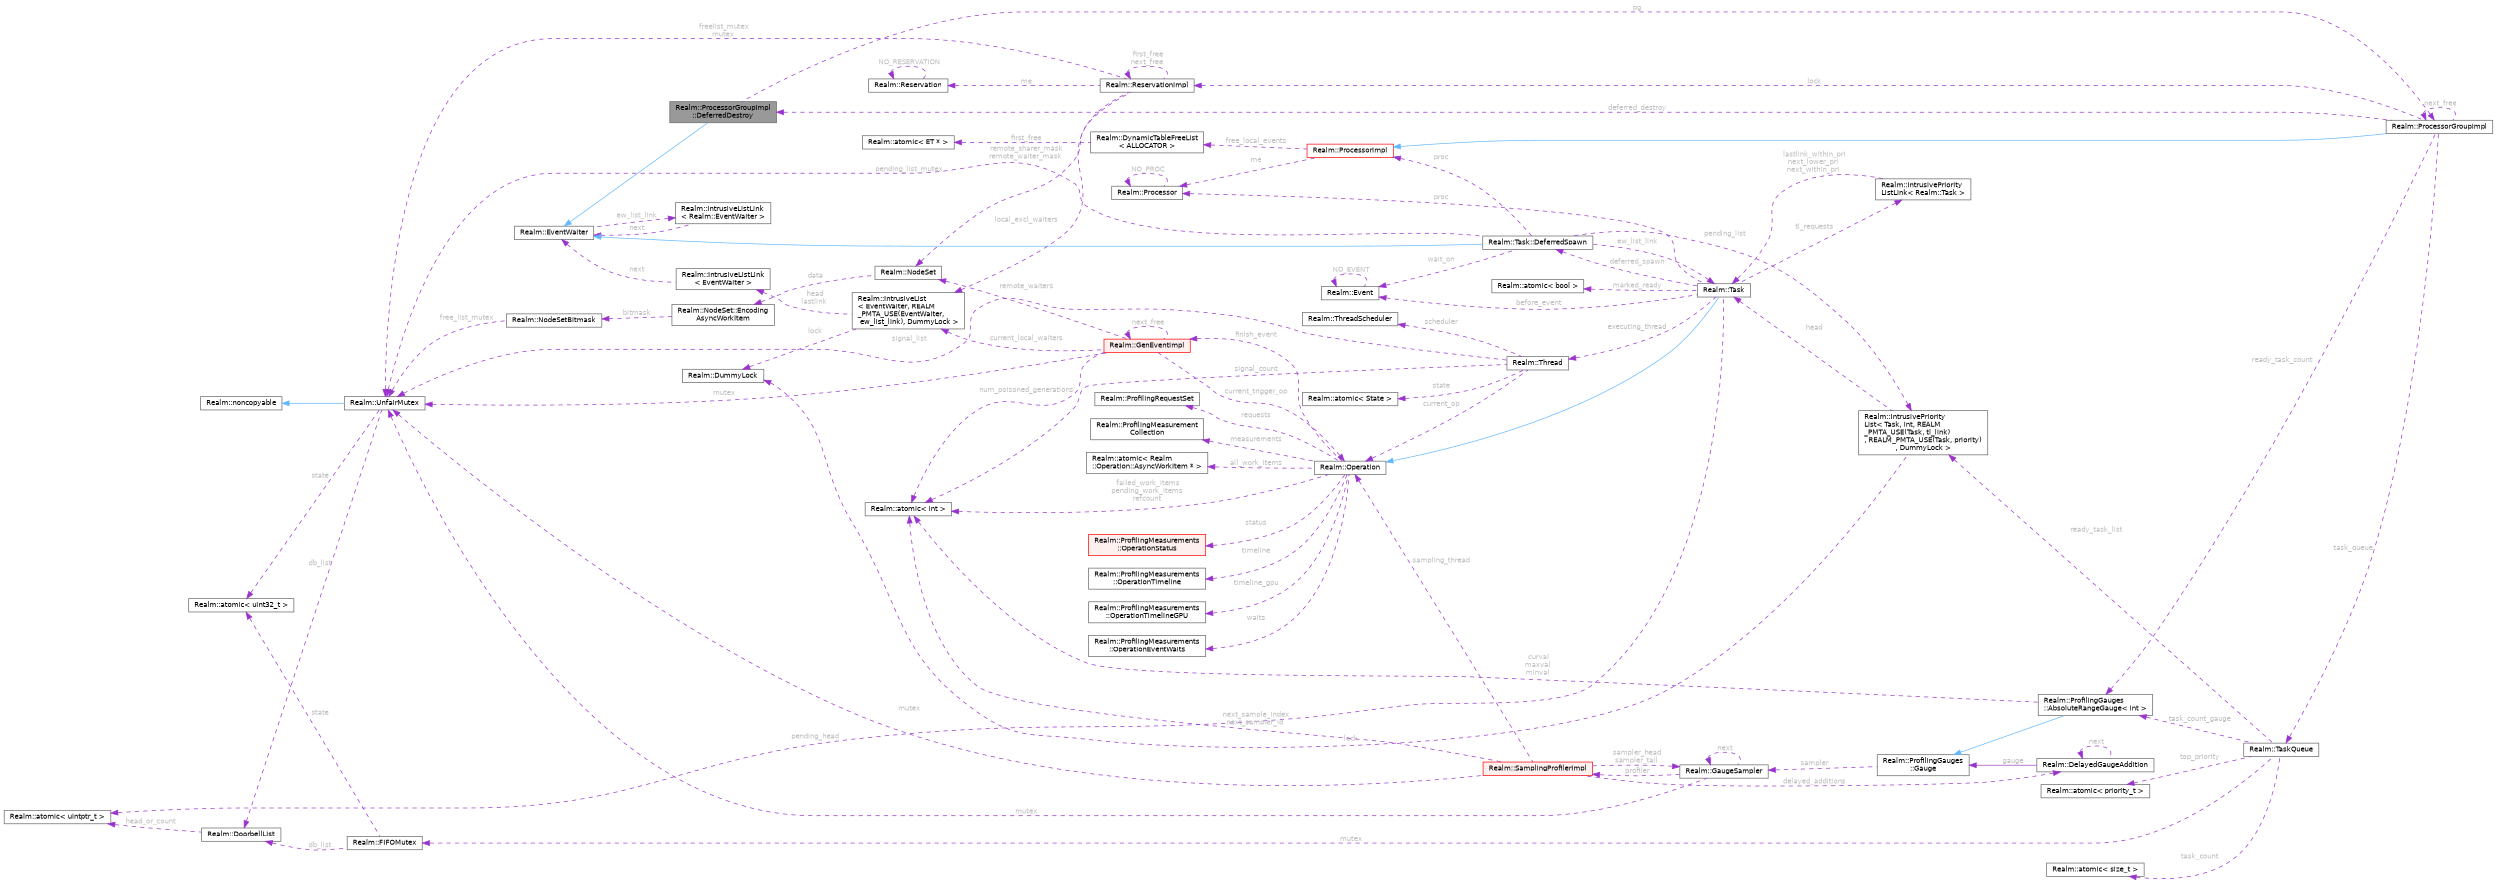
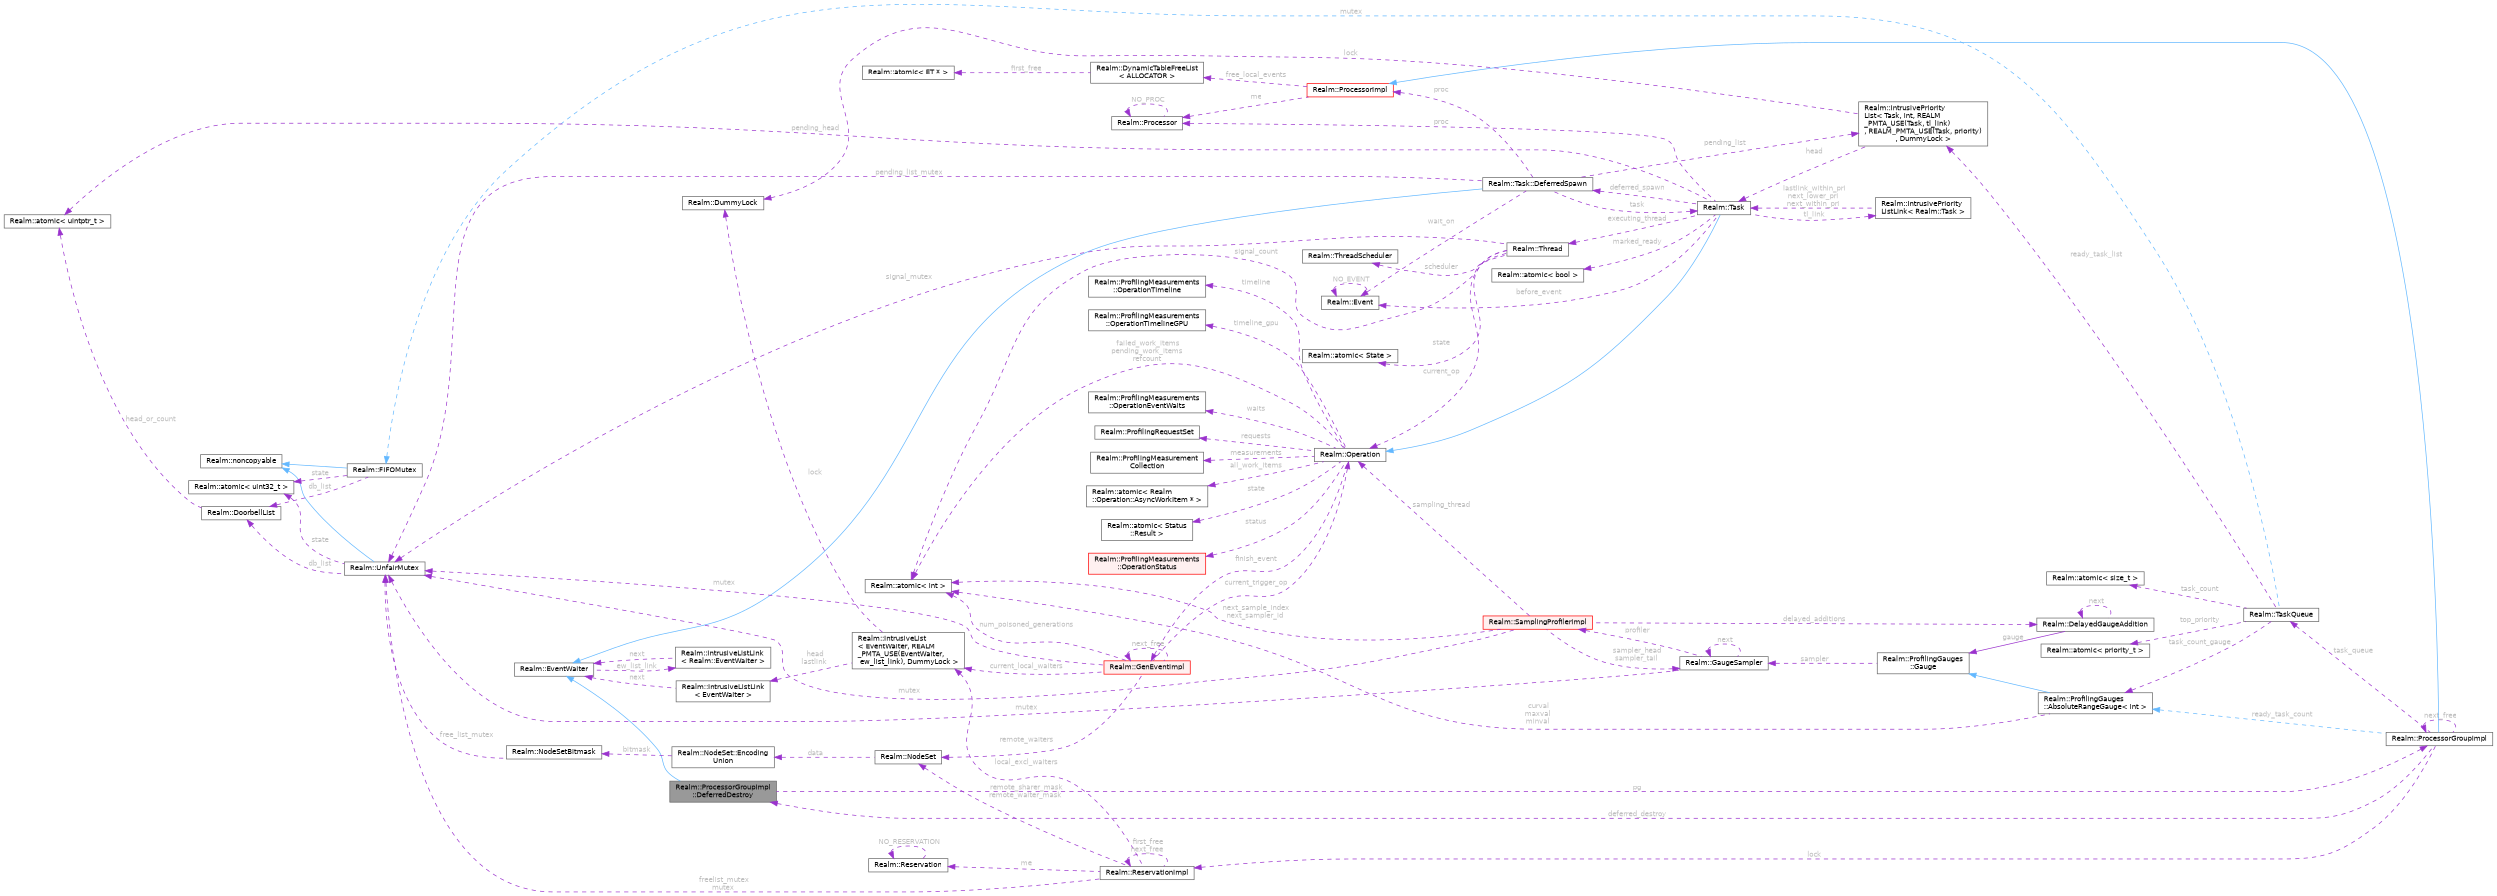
(1813, 227) -> (1813, 215)
(1636, 242) -> (1636, 205)
(723, 315) -> (723, 757)
(908, 339) -> (908, 277)
(2287, 420) -> (2273, 722)
none -> (318, 466)
none -> (1147, 530)
(1364, 843) -> (1390, 16)
